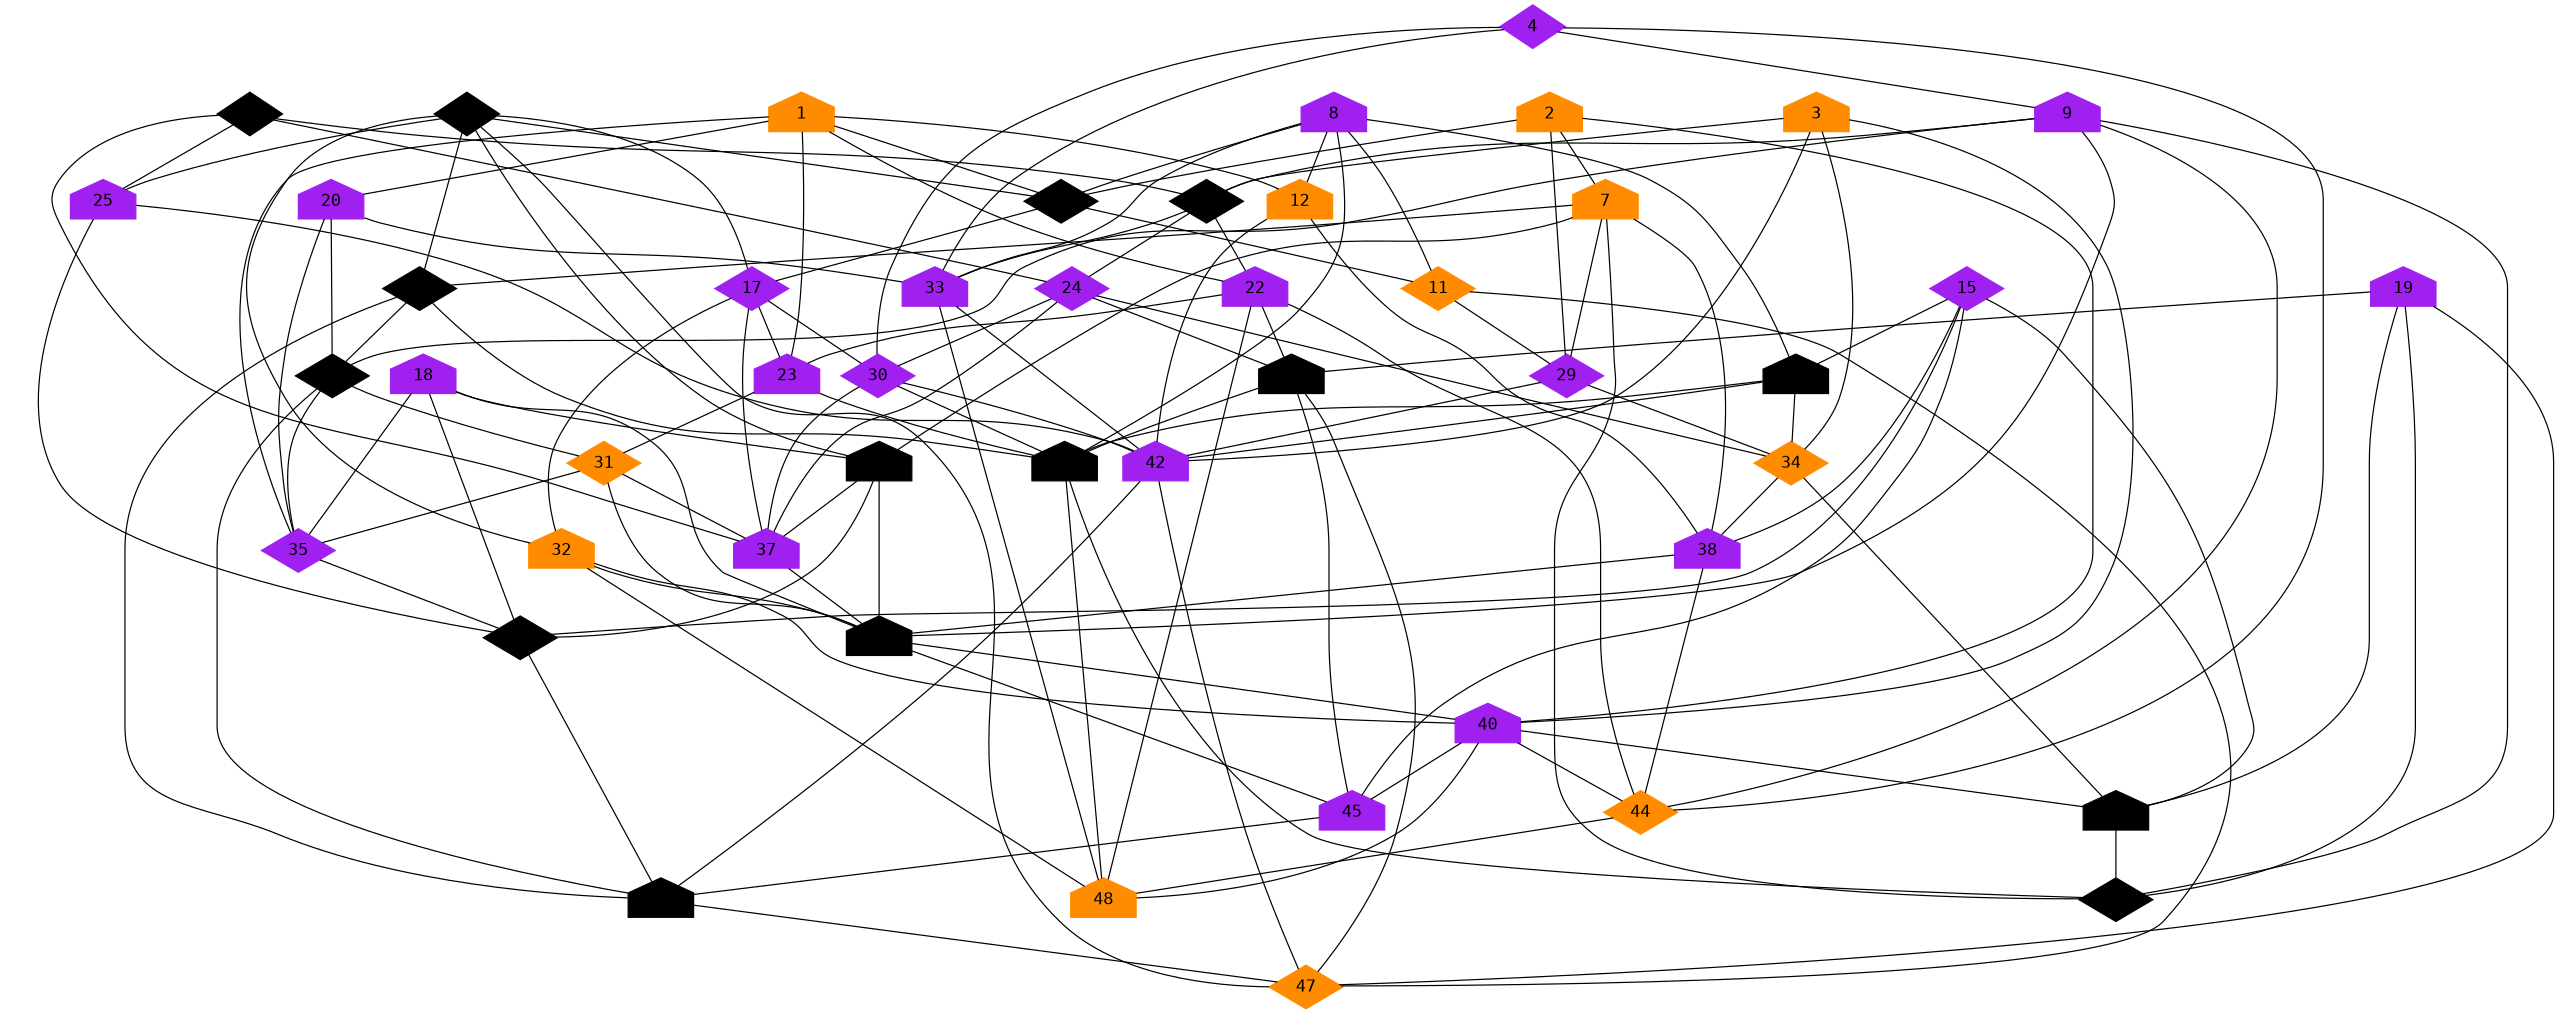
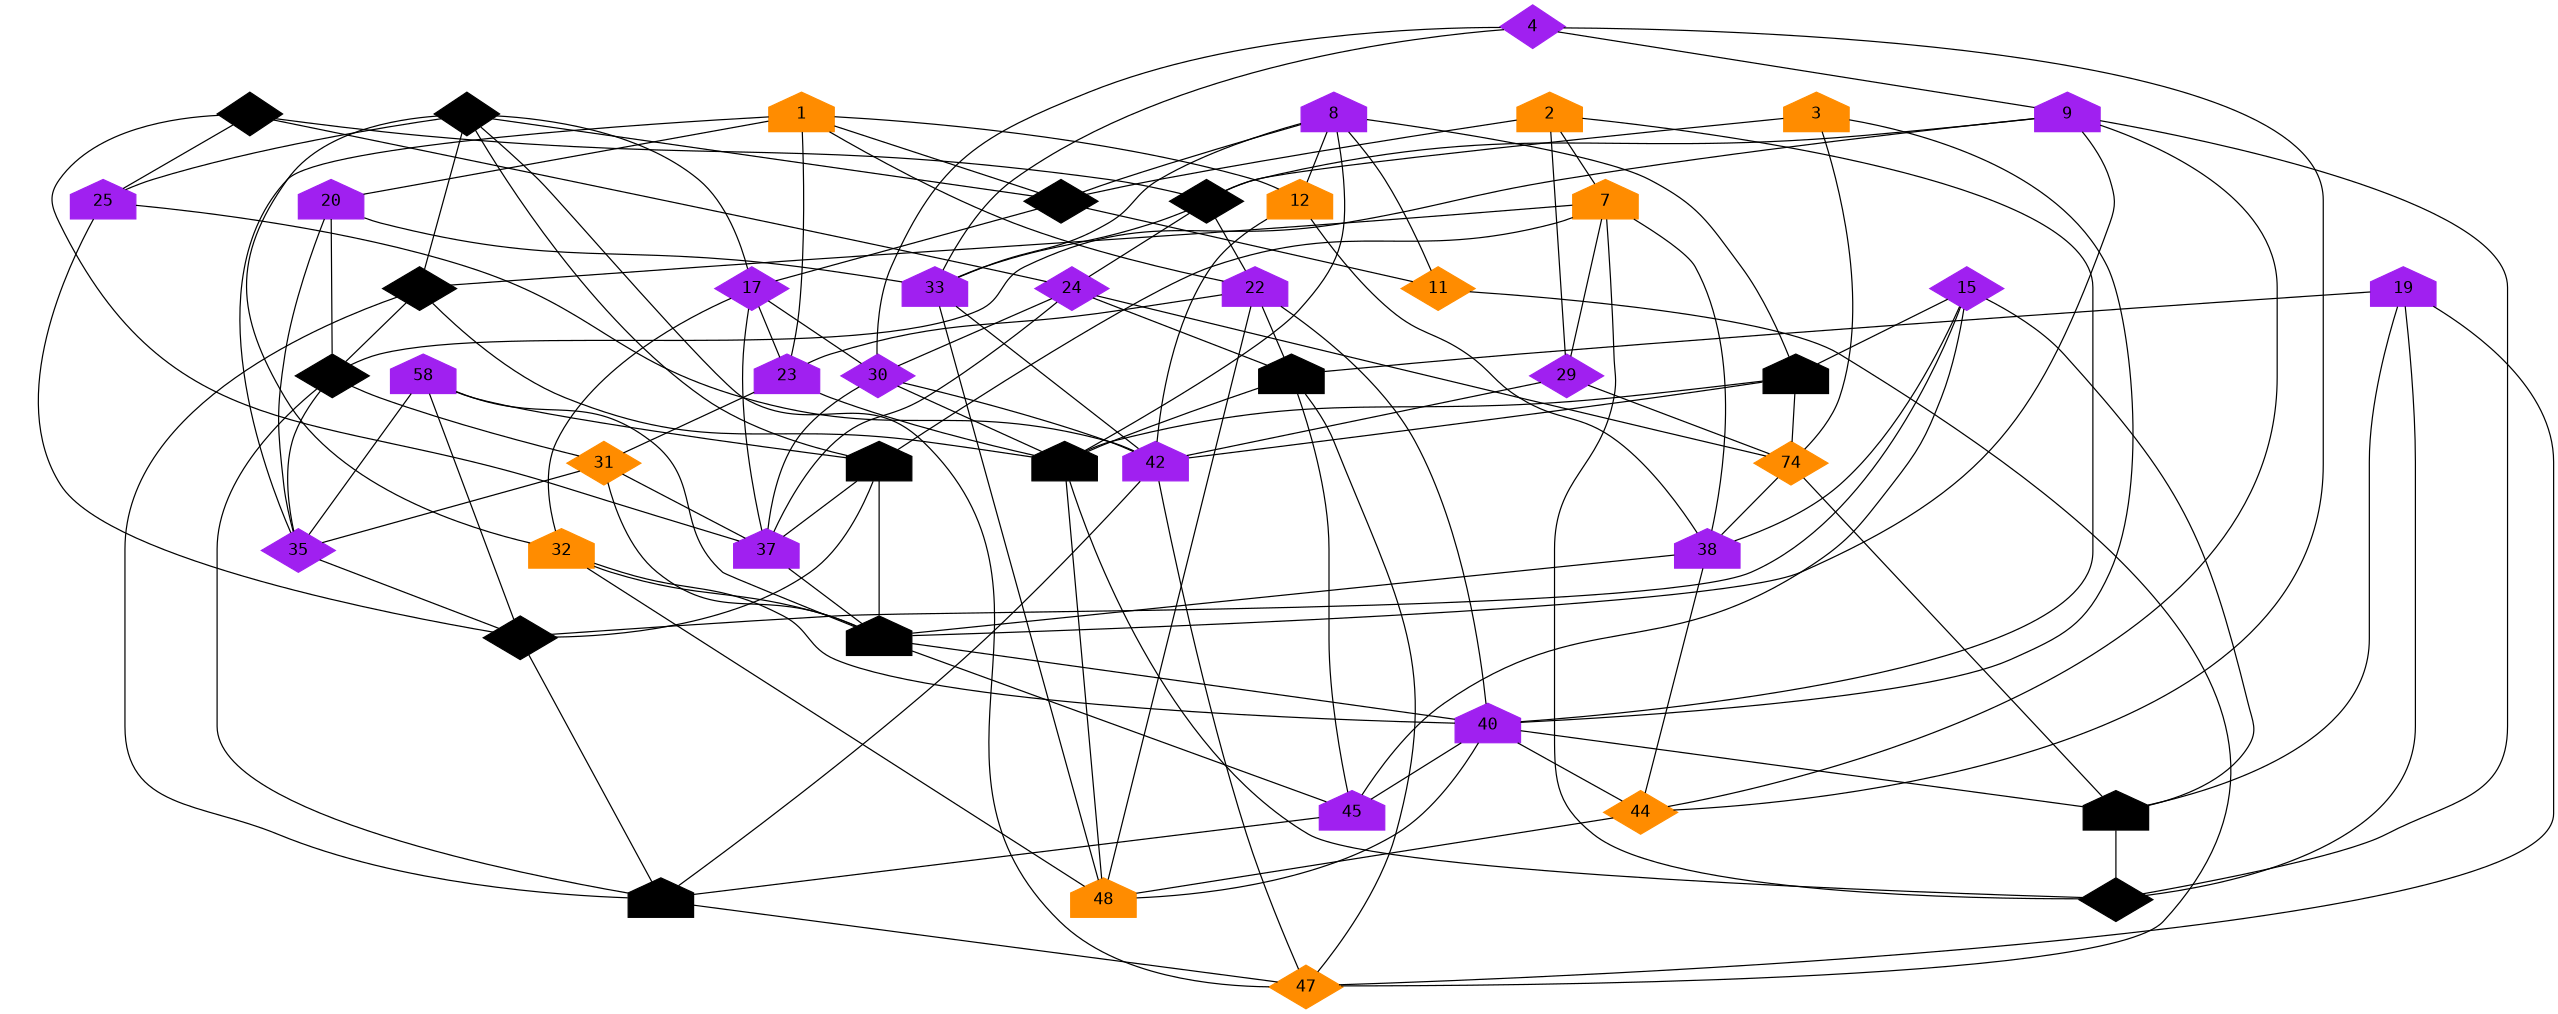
(1503, 332) -> none
(423, 376) -> (423, 376)
(1550, 420) -> none
(1566, 457) -> (1433, 478)
(1791, 463) -> (1791, 463)
